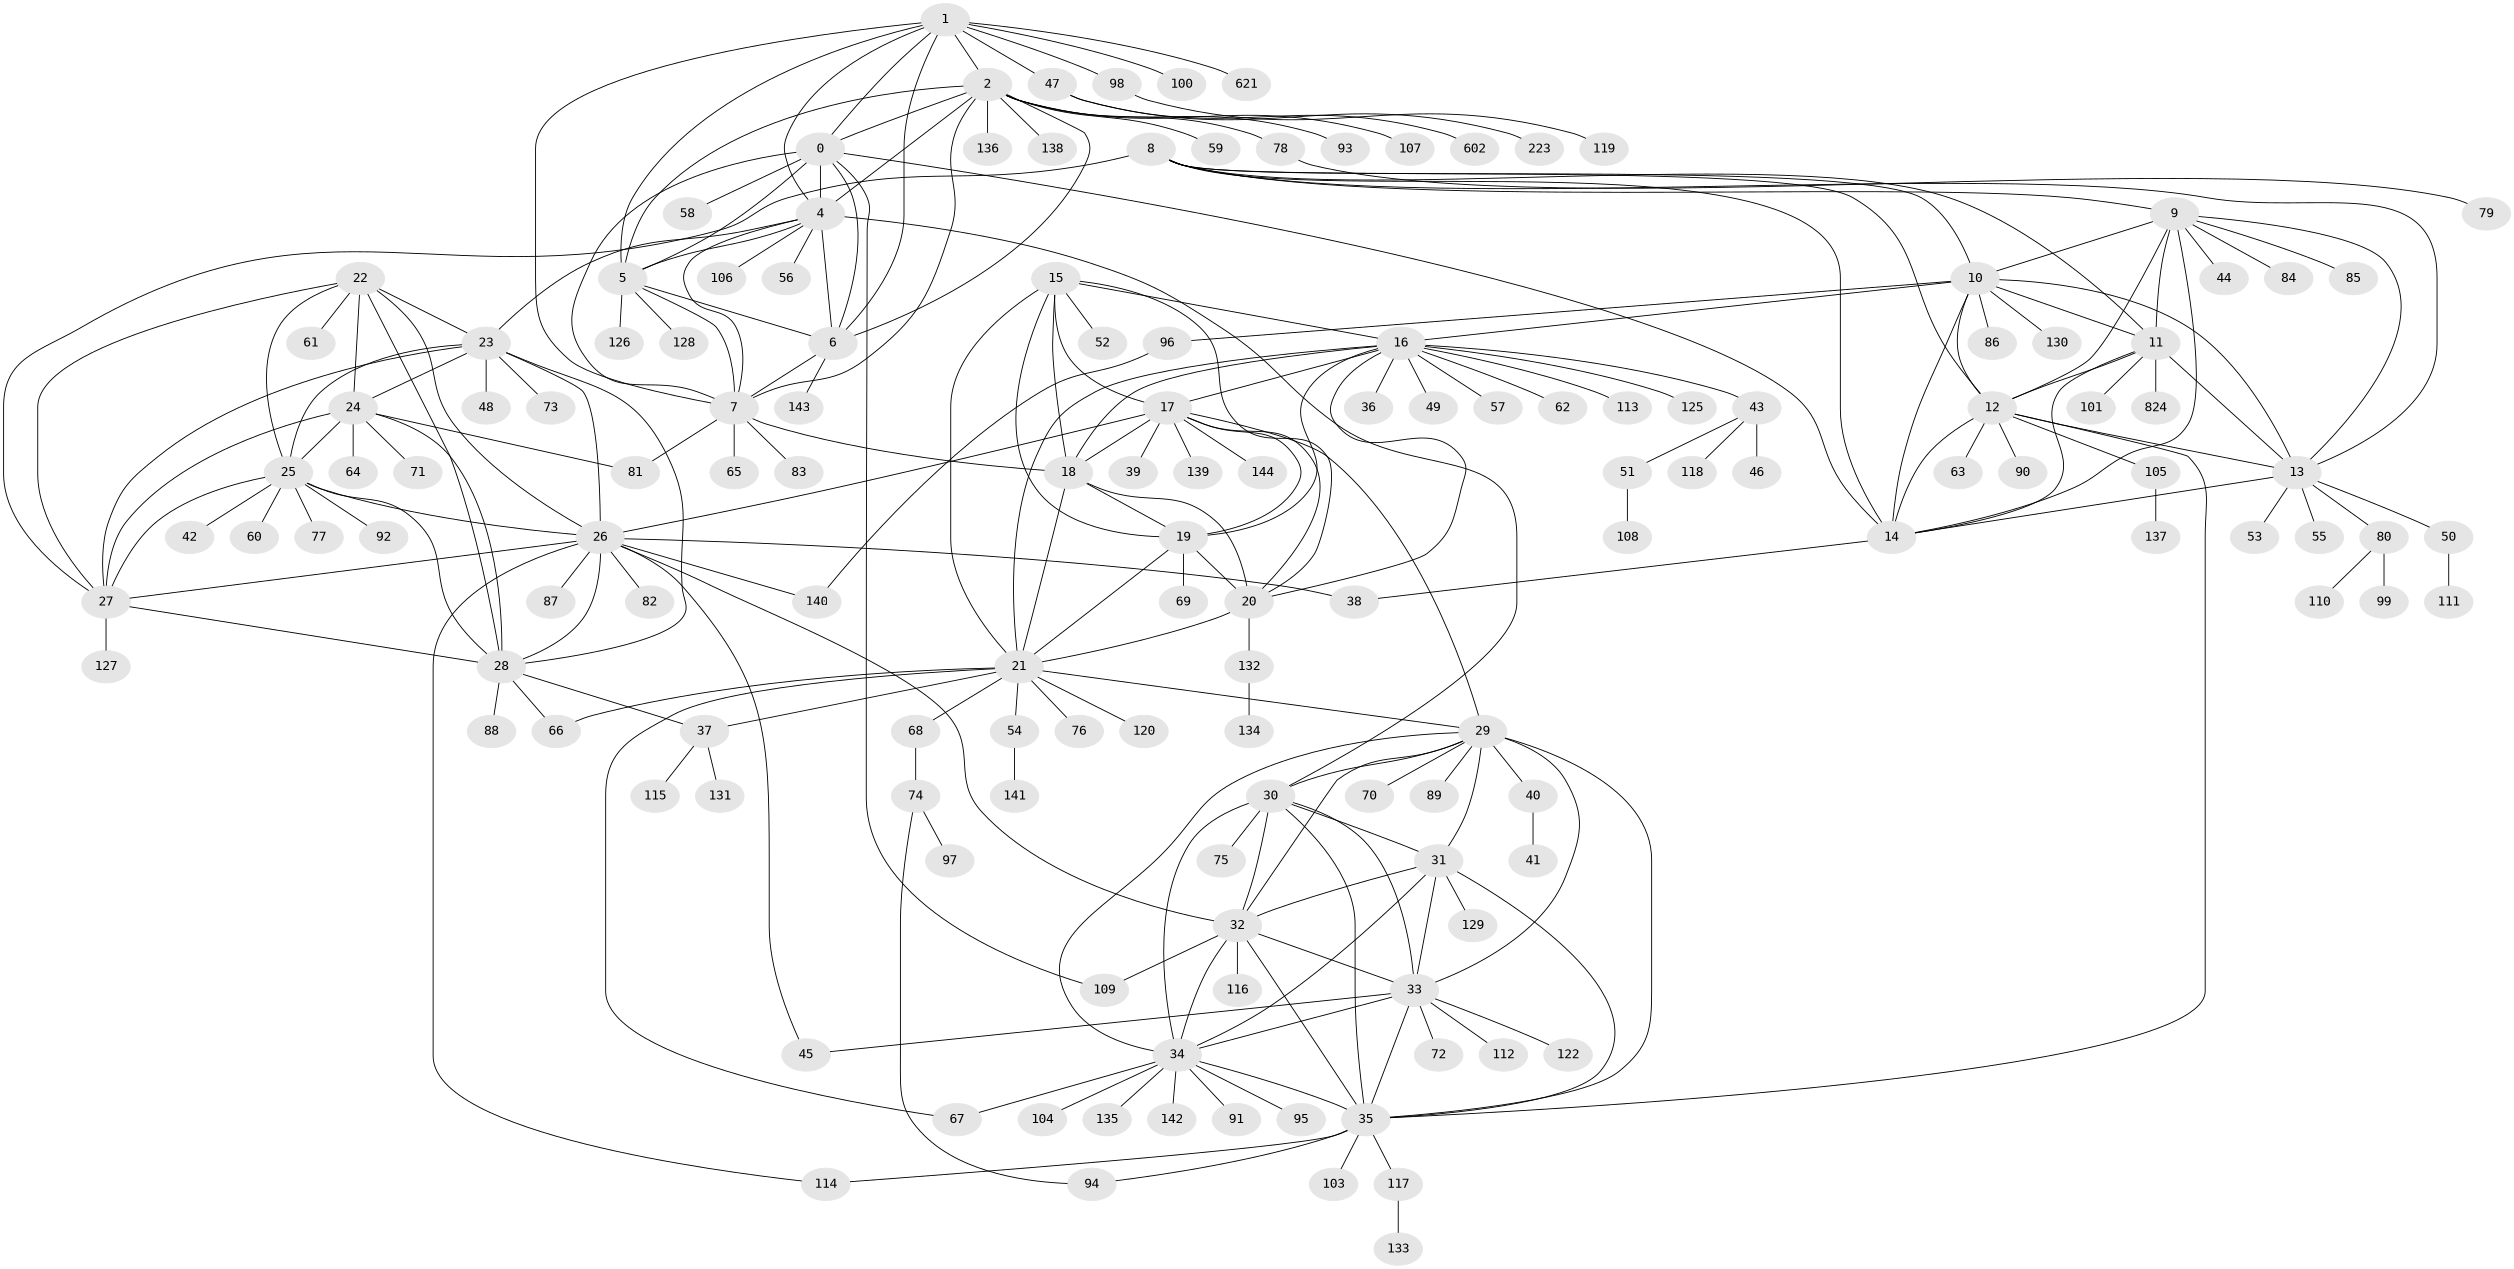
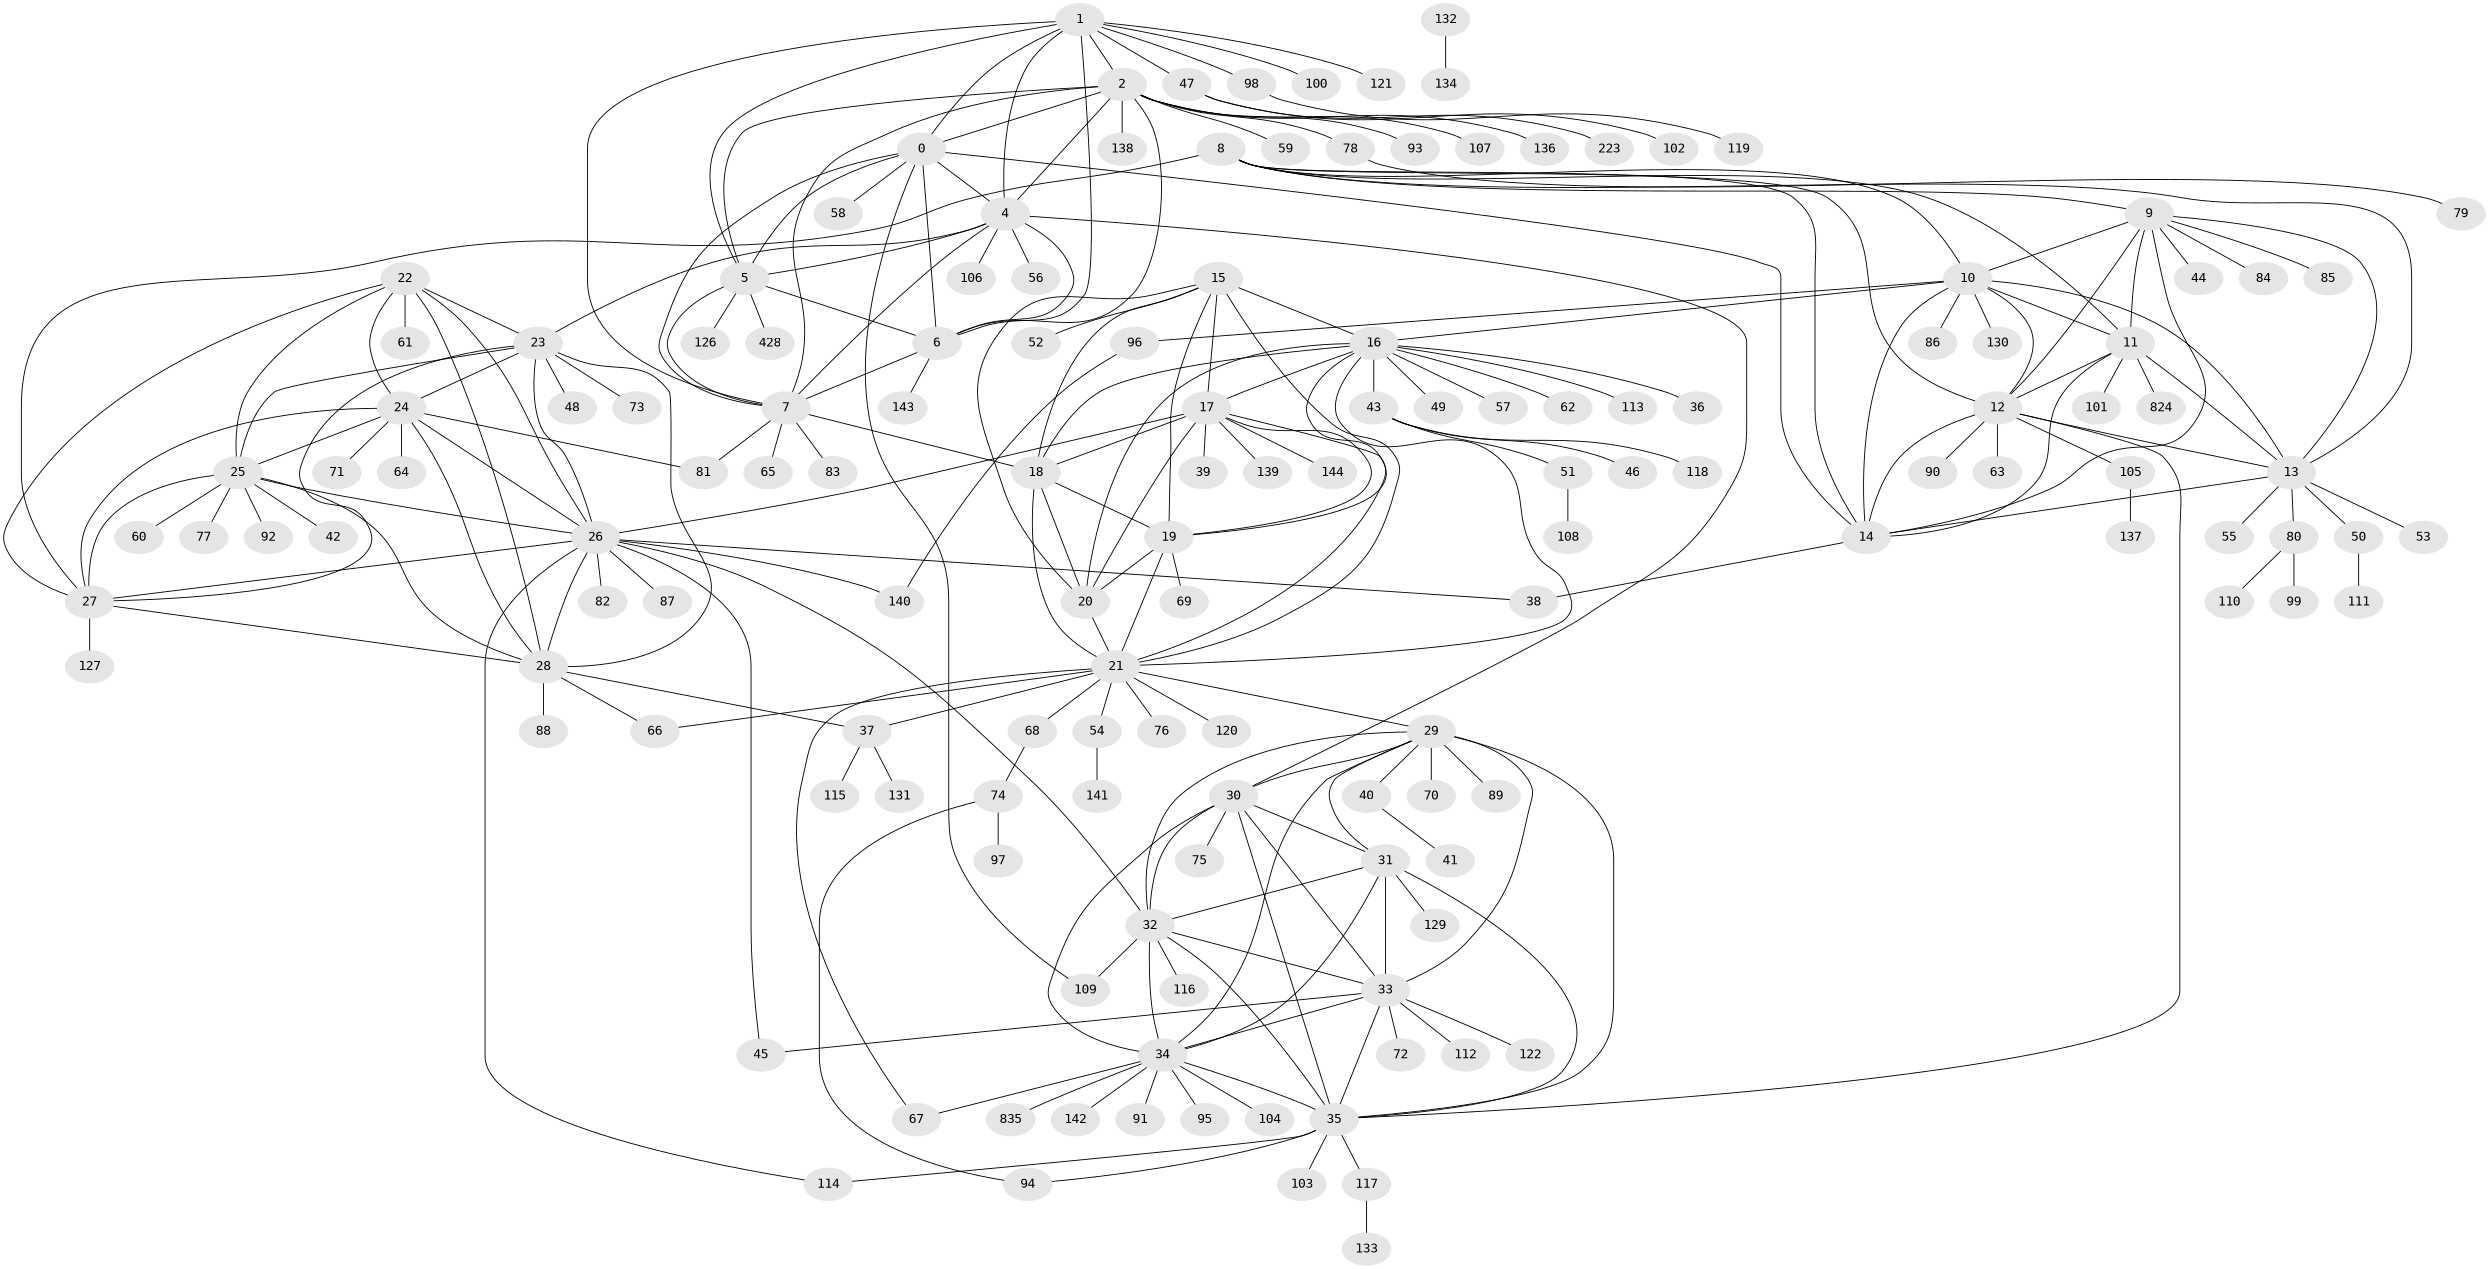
(1246, 84) -> (1381, 84)
(1475, 149) -> (1674, 149)
(684, 343) -> (770, 343)
(1692, 408) -> none
none -> (503, 475)
(1382, 514) -> (1348, 535)
(1249, 635) -> none
(1107, 1120) -> (1011, 1120)
